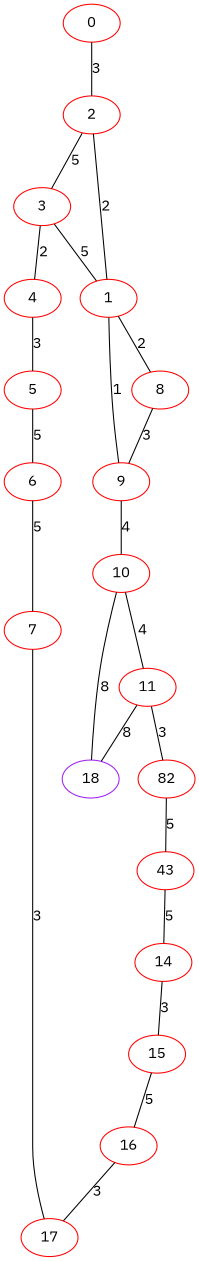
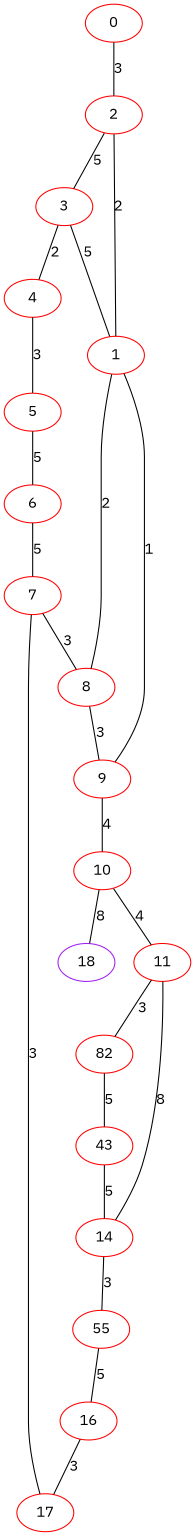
none -> (60, 641)
(119, 733) -> (155, 1104)
(157, 1054) -> (101, 1329)
